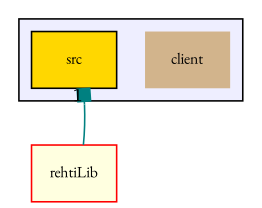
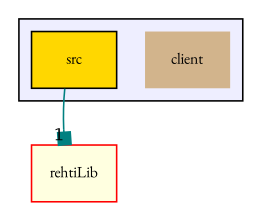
(85, 125) -> (64, 111)
